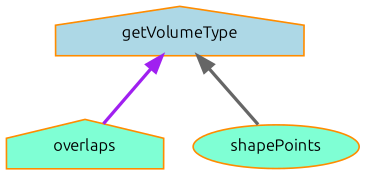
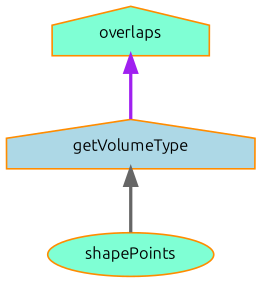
(127, 96) -> (131, 96)
